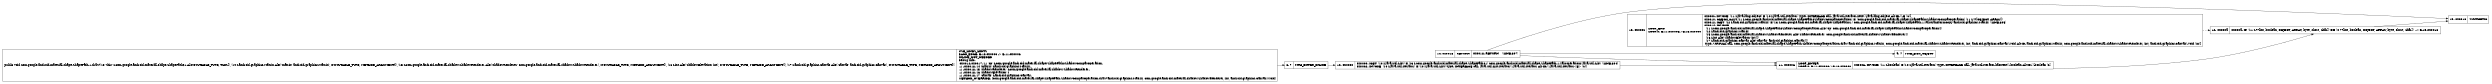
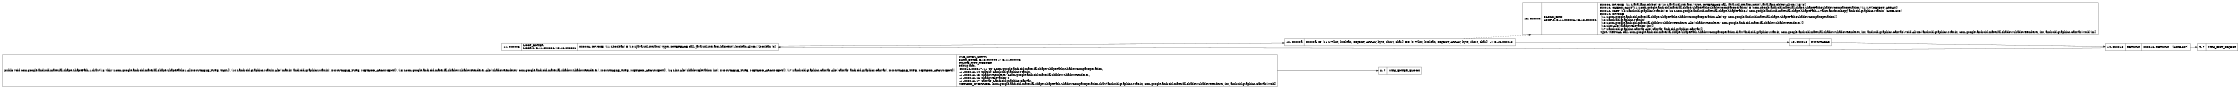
(1964, 3) -> (1967, 45)
(2478, 19) -> (1820, 42)
(1656, 29) -> (1553, 17)
(2205, 30) -> (1496, 37)
(1311, 65) -> (1404, 71)
(1478, 65) -> none
